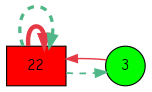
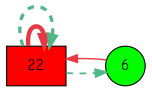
(125, 66) -> (125, 66)
